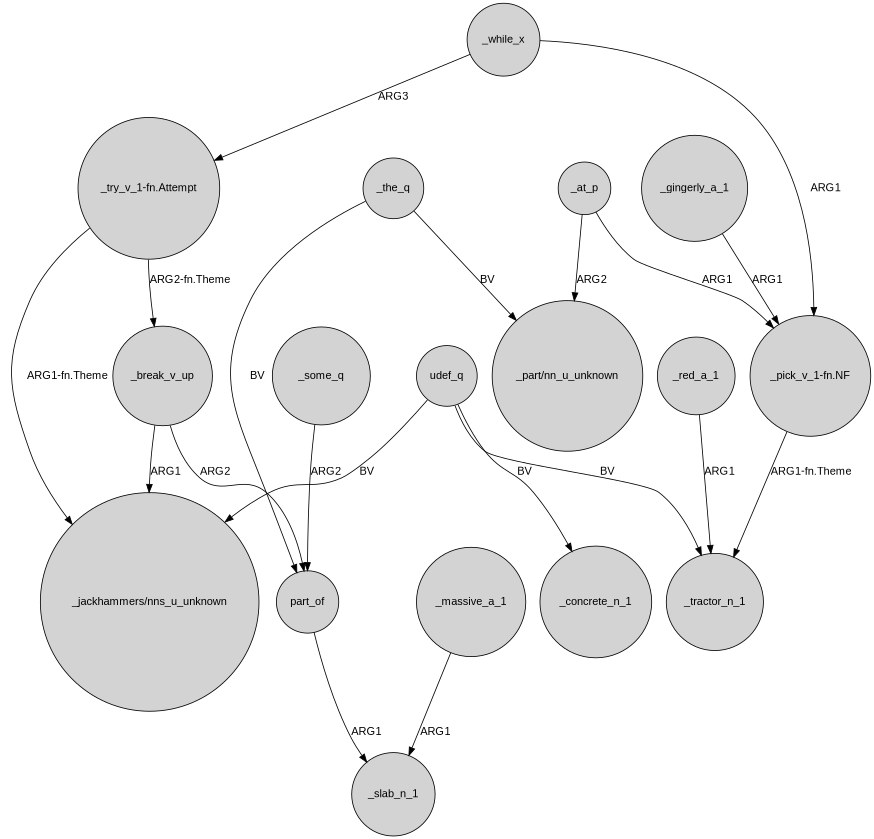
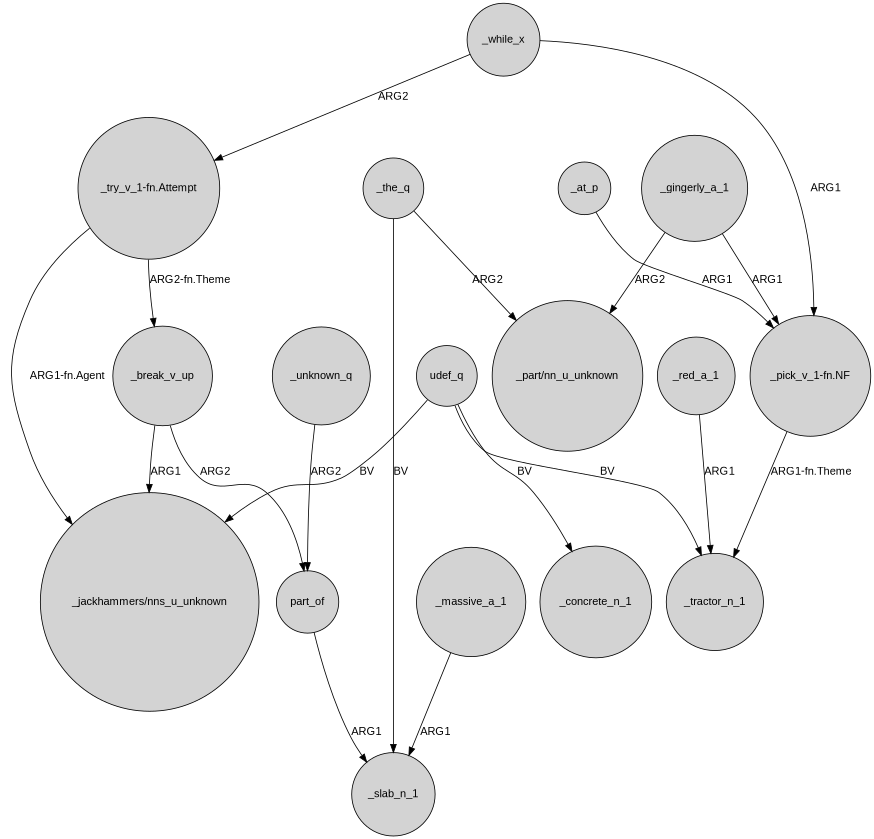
(393, 97) -> (393, 97)
(579, 254) -> (640, 269)
(488, 280) -> (488, 280)
(232, 359) -> (393, 482)
(67, 376) -> (67, 376)
(321, 376) -> (321, 376)
